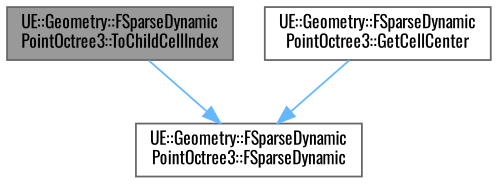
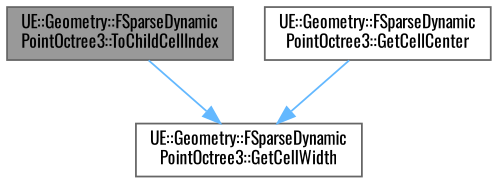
(249, 150) -> (249, 150)
